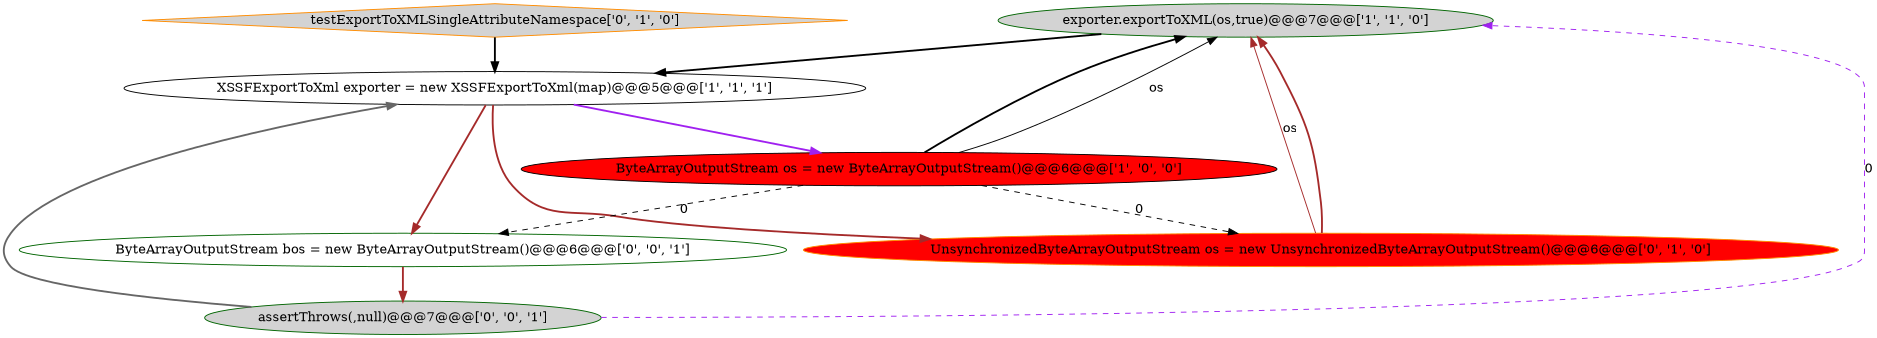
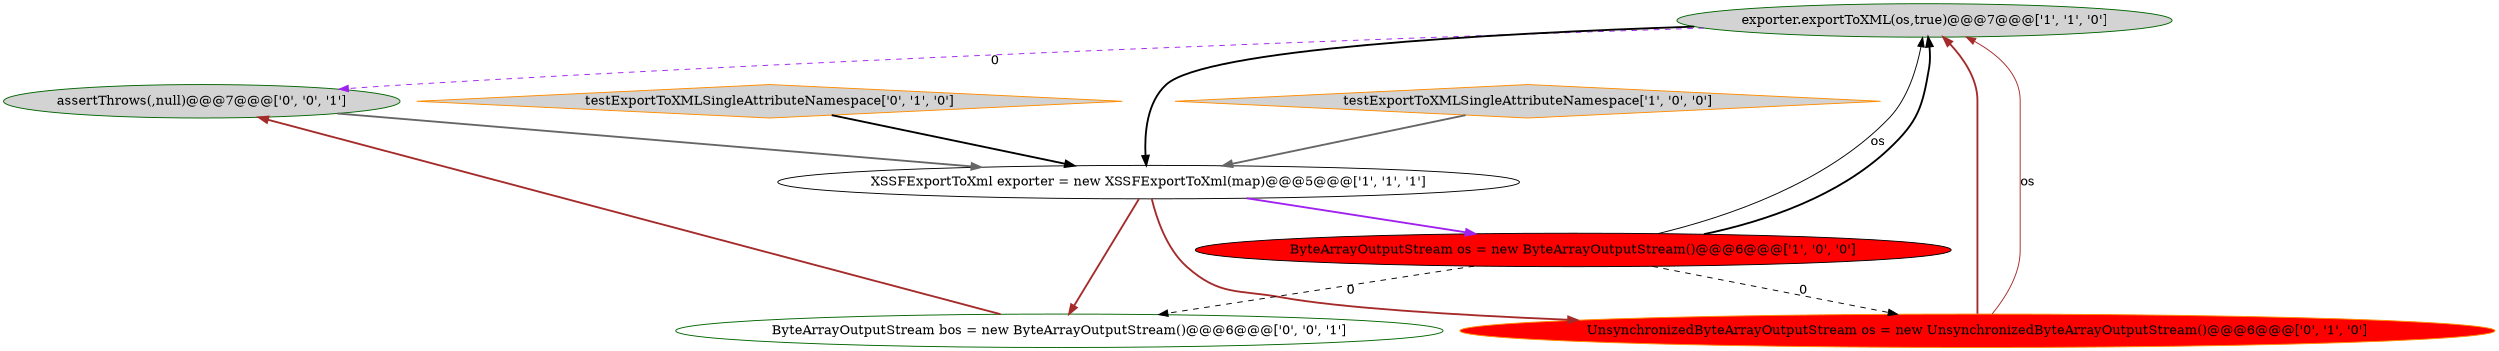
none -> (1528, 101)
(1512, 302) -> (1026, 54)
